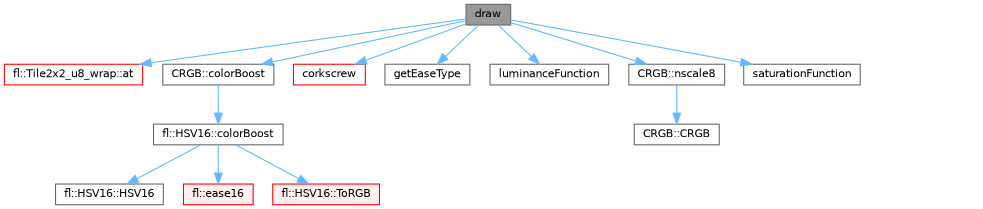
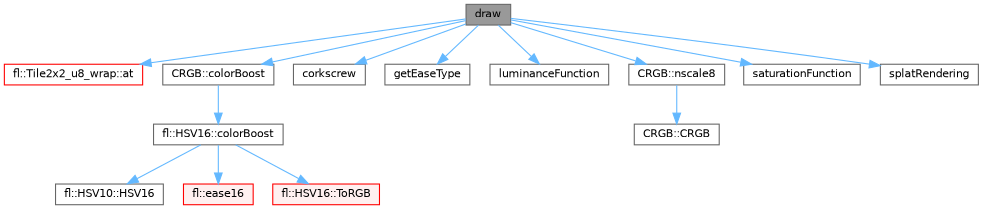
(329, 75) -> (329, 75)
none -> (929, 75)
(109, 194) -> (109, 194)
